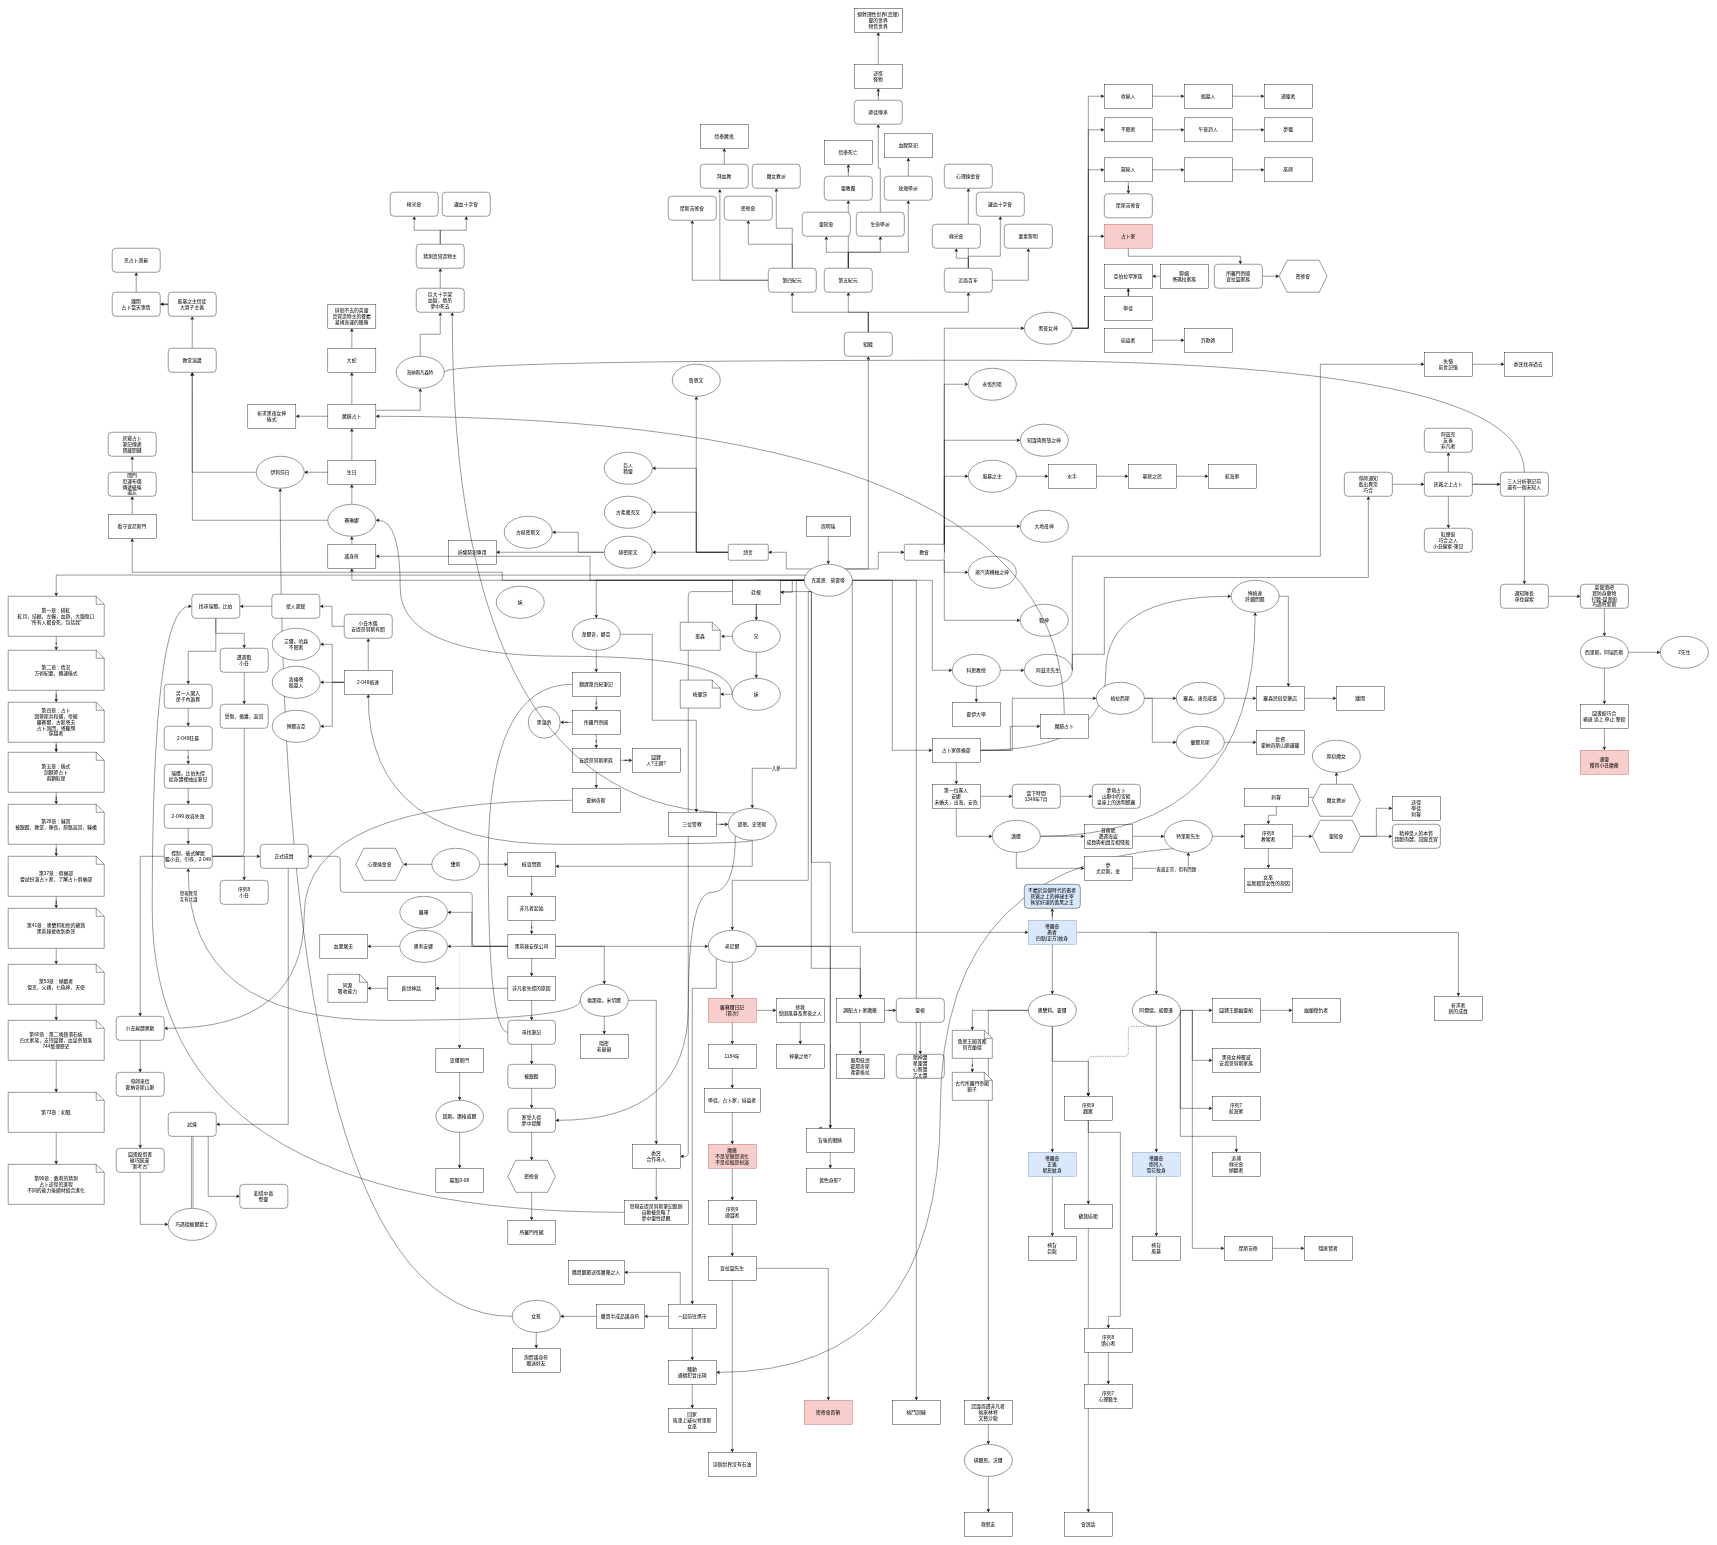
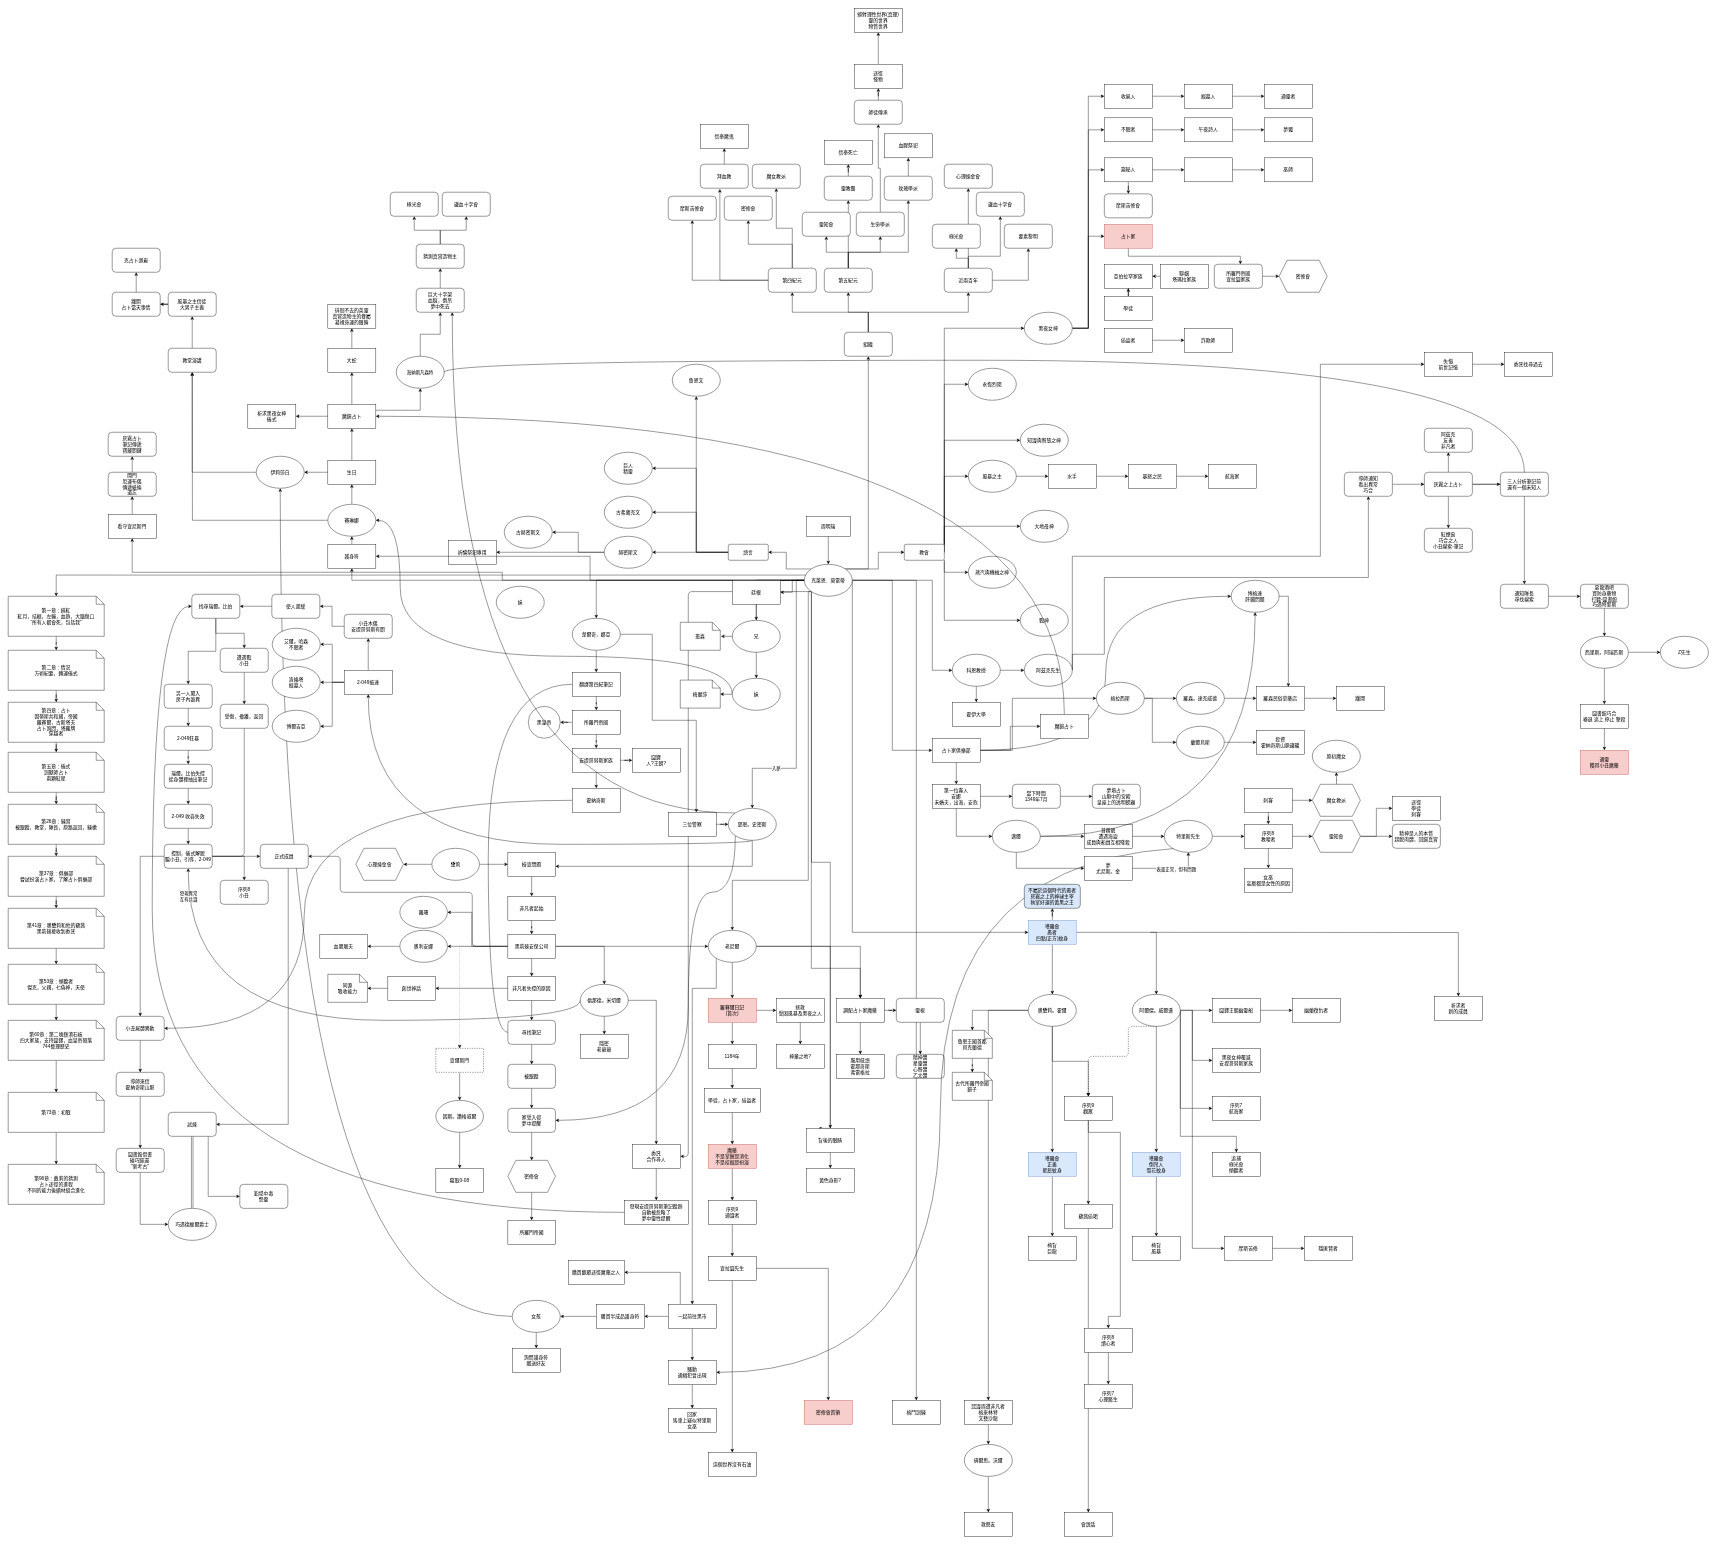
(1276, 797) -> (1268, 800)
(460, 1060) -> (460, 1060)
